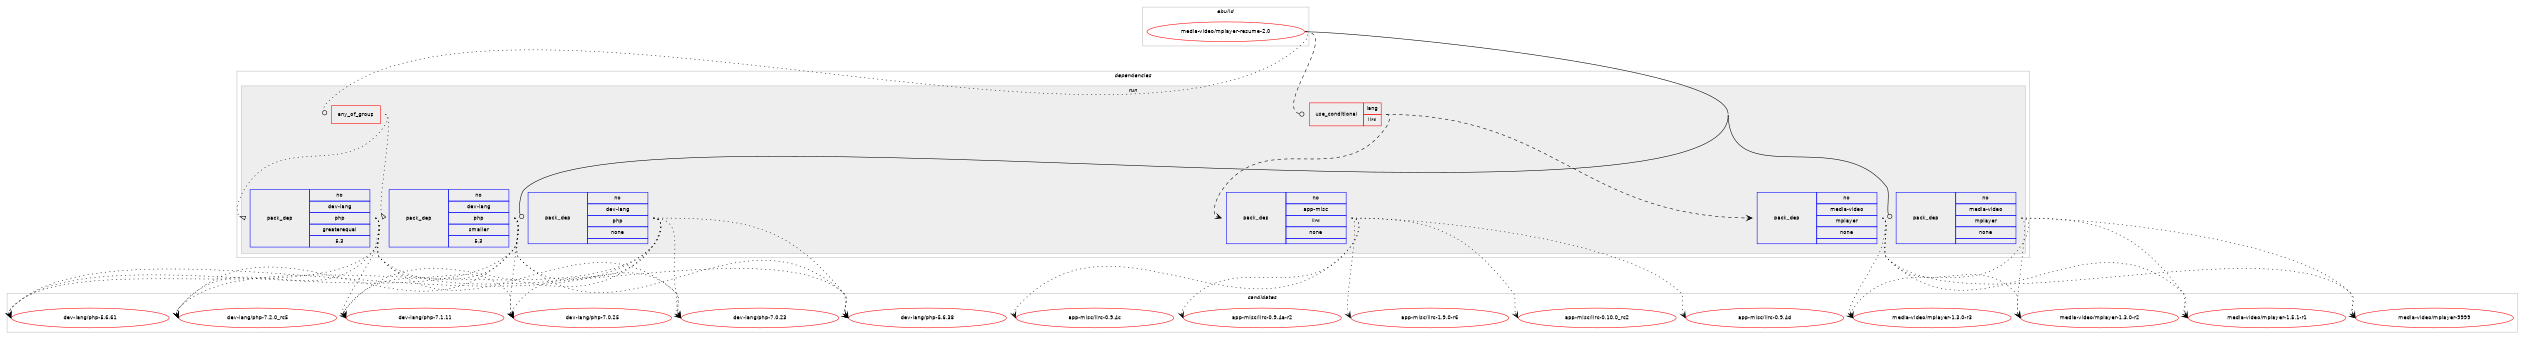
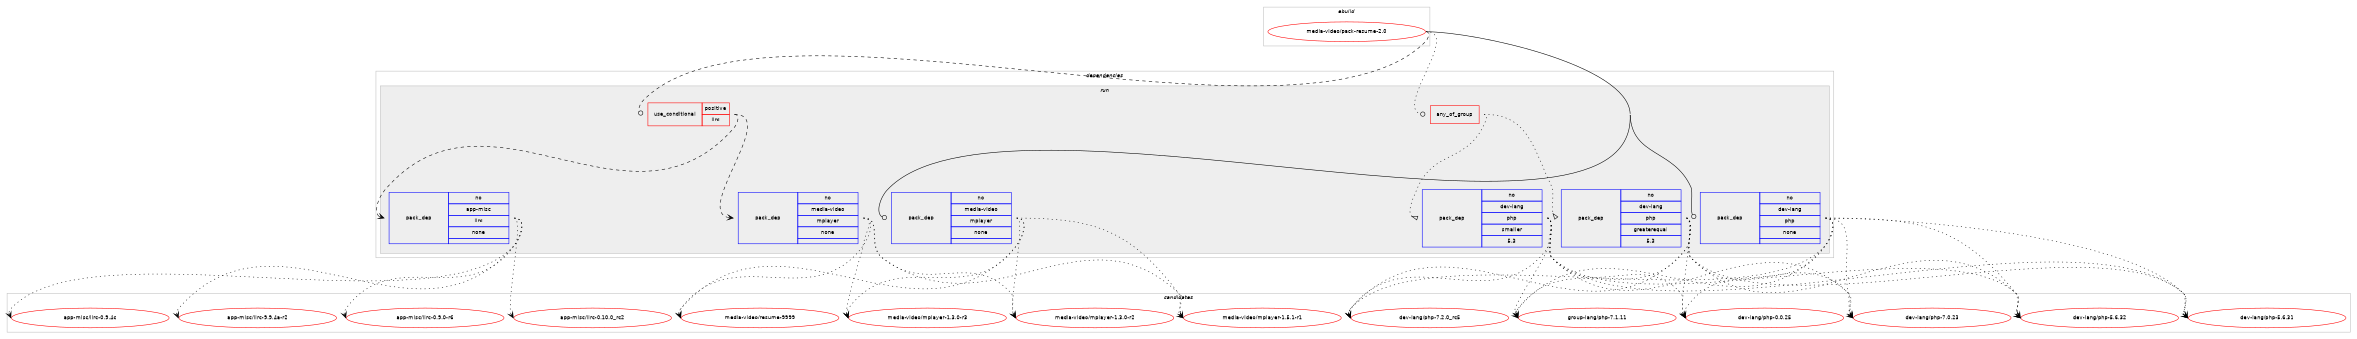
(1226, 32) -> (1347, 32)
(1372, 108) -> (716, 108)
(90, 318) -> (2267, 318)
(425, 318) -> (1597, 318)
(593, 318) -> (1765, 318)
(928, 318) -> (2100, 318)
(1262, 318) -> (258, 318)
(1430, 318) -> (425, 318)
(1765, 318) -> none
(2435, 318) -> (760, 318)
